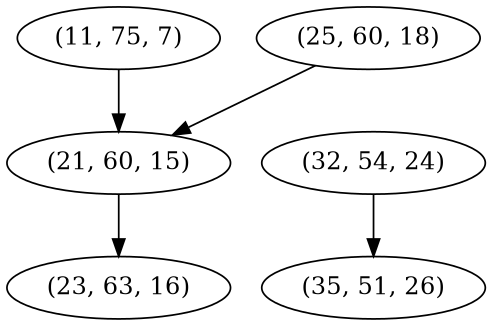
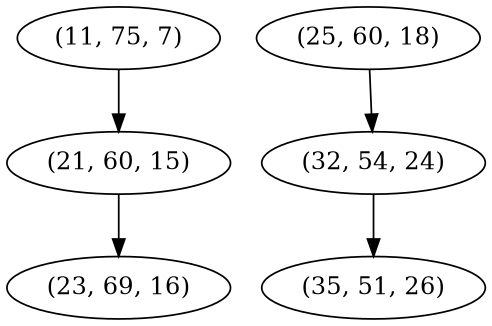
(252, 96) -> (371, 92)
(119, 288) -> (119, 288)
